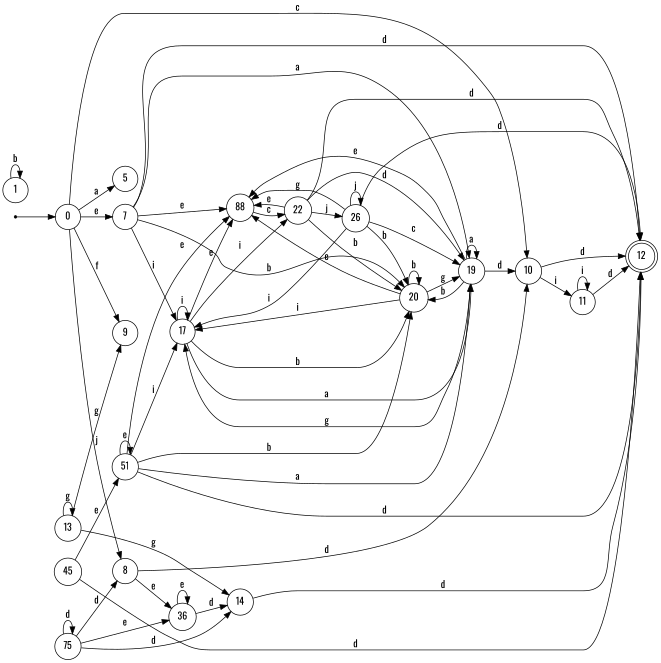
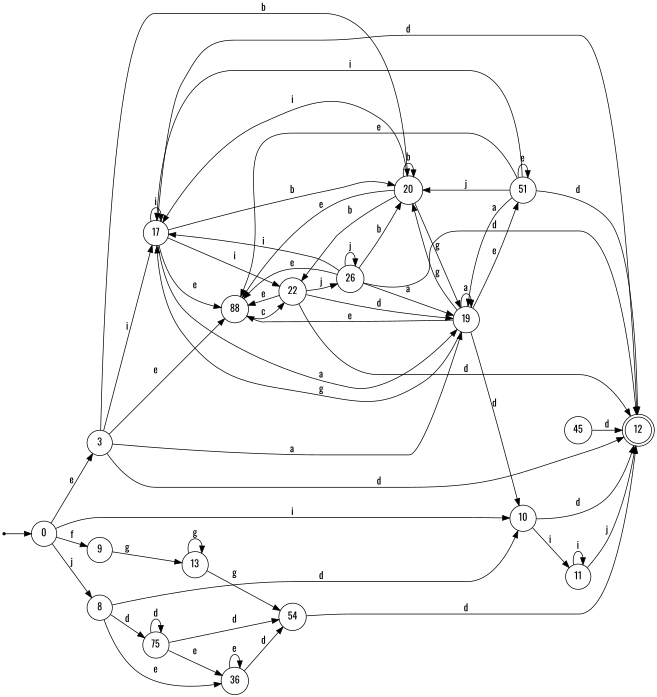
(298, 8) -> (293, 512)
none -> (491, 35)
(125, 179) -> none
(298, 186) -> (293, 264)
(15, 190) -> none
(125, 217) -> (100, 443)
(414, 229) -> (409, 290)
(346, 252) -> (345, 229)
(610, 274) -> (607, 531)
(443, 292) -> (438, 273)
(97, 425) -> (144, 557)
(269, 448) -> (466, 185)
(95, 522) -> (496, 259)
(240, 602) -> (293, 617)
(95, 611) -> (125, 624)
